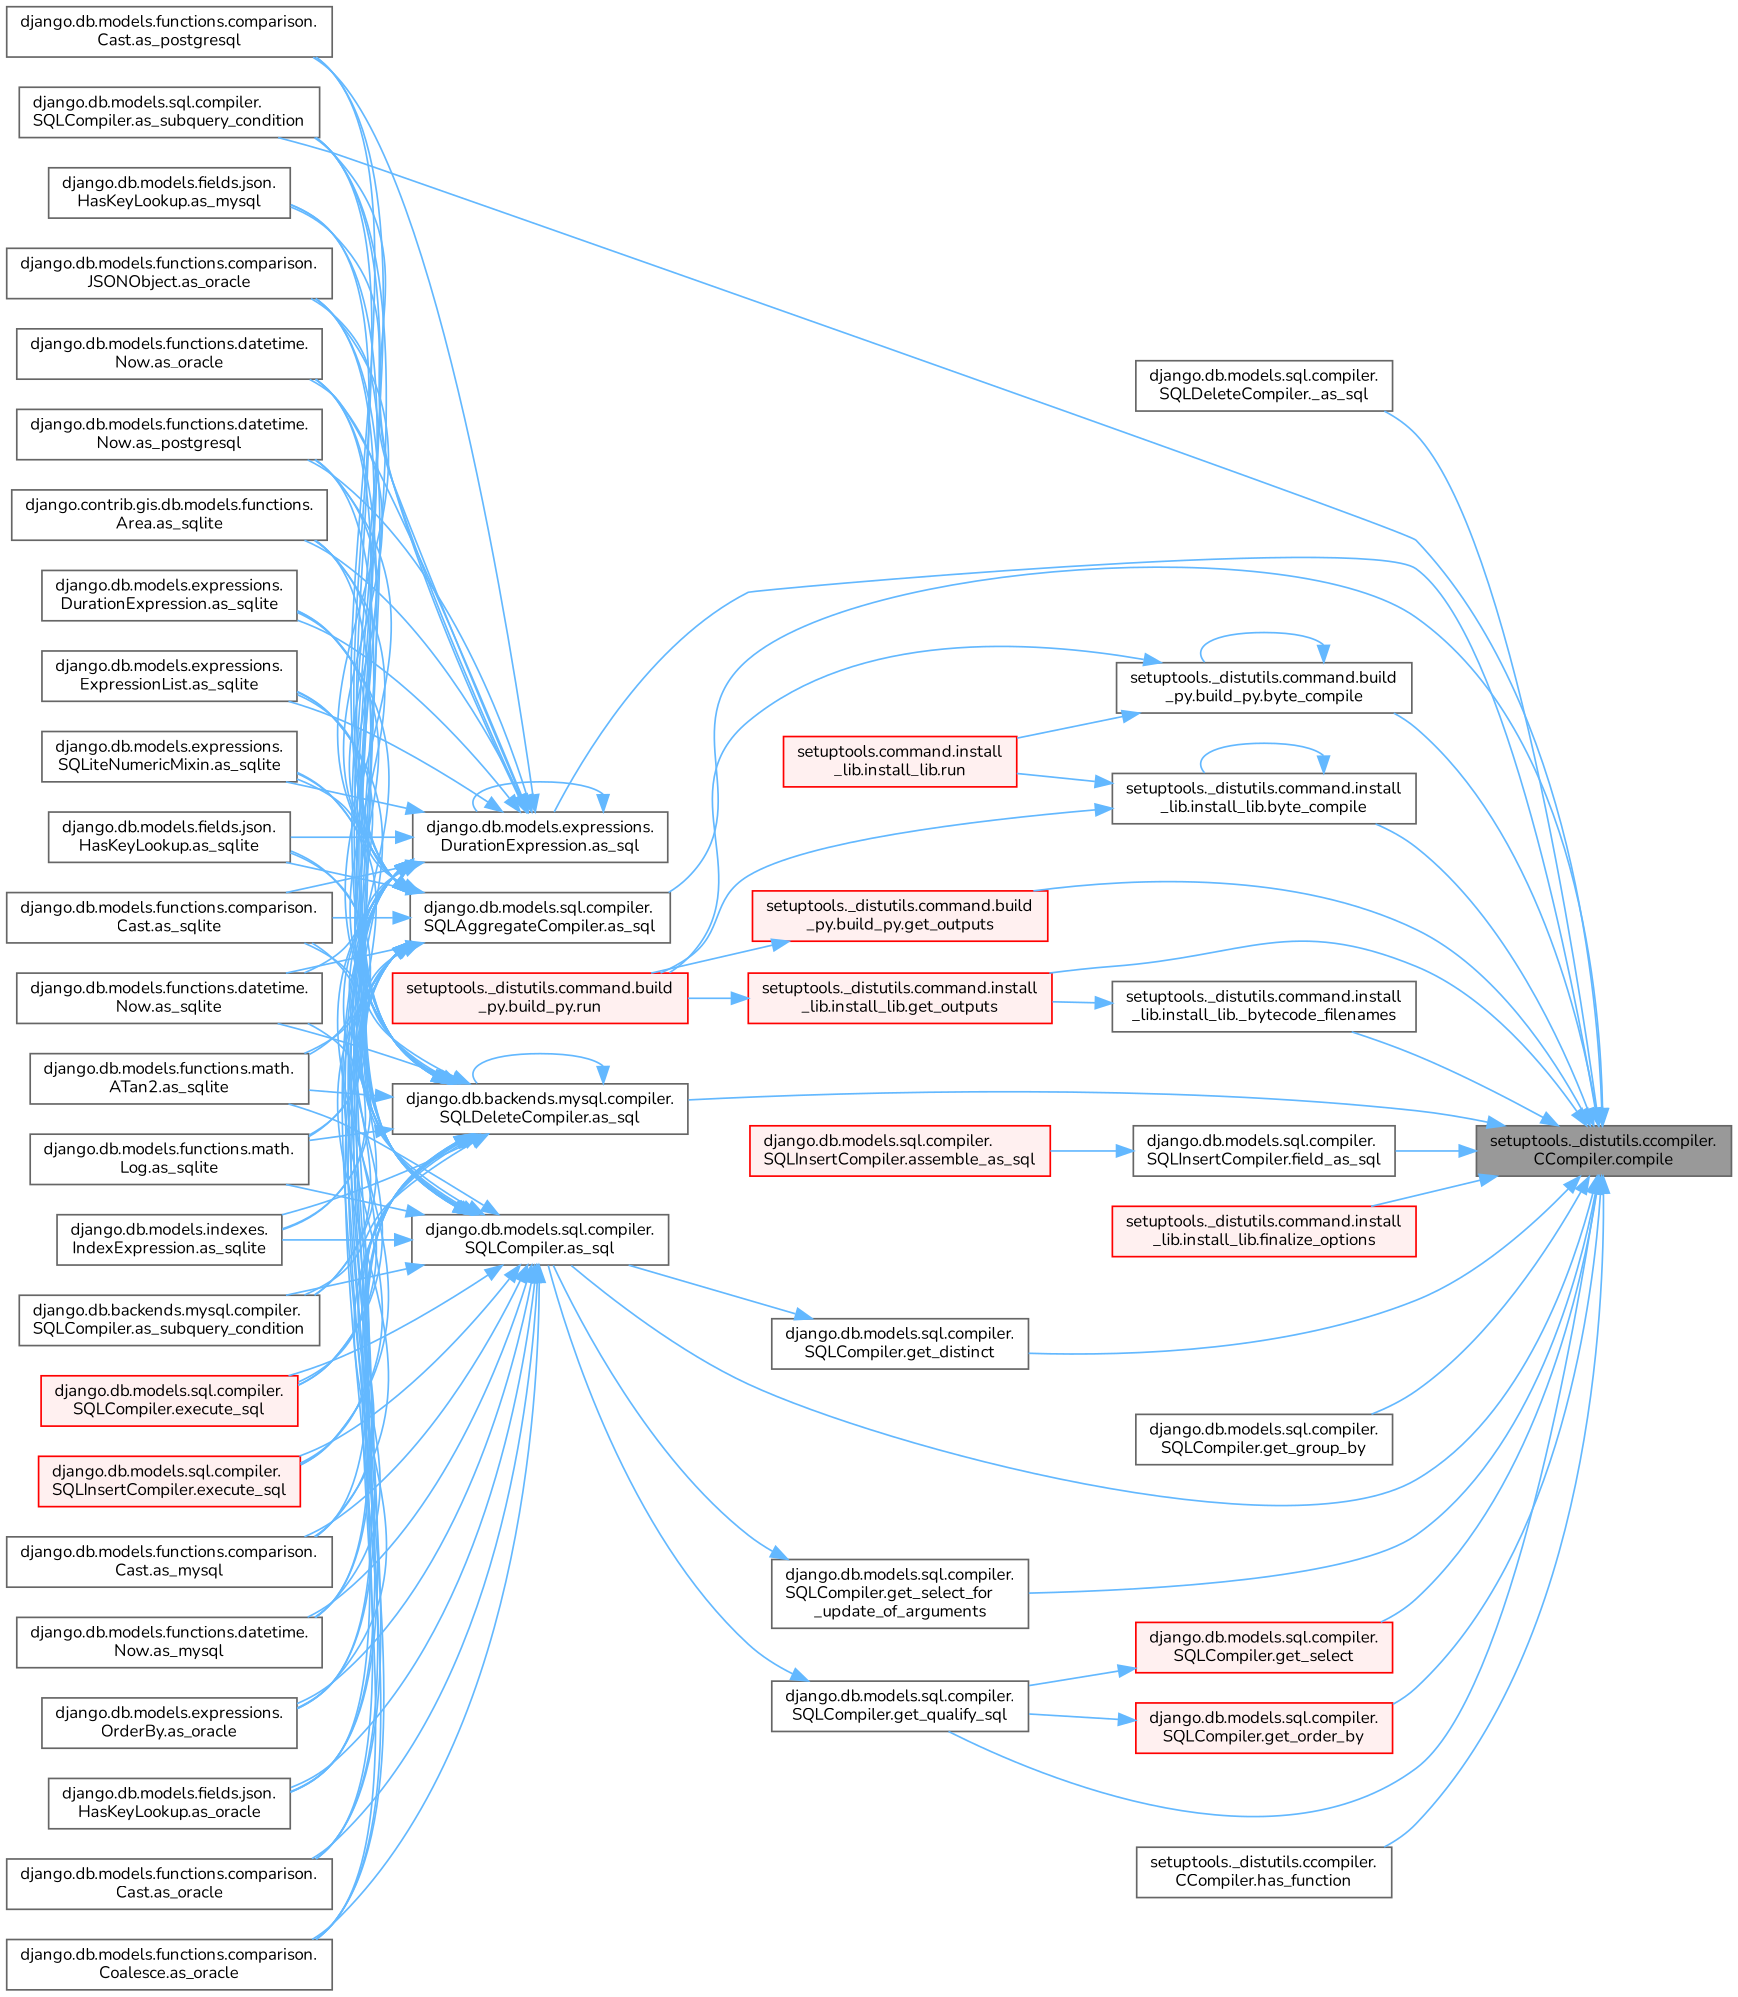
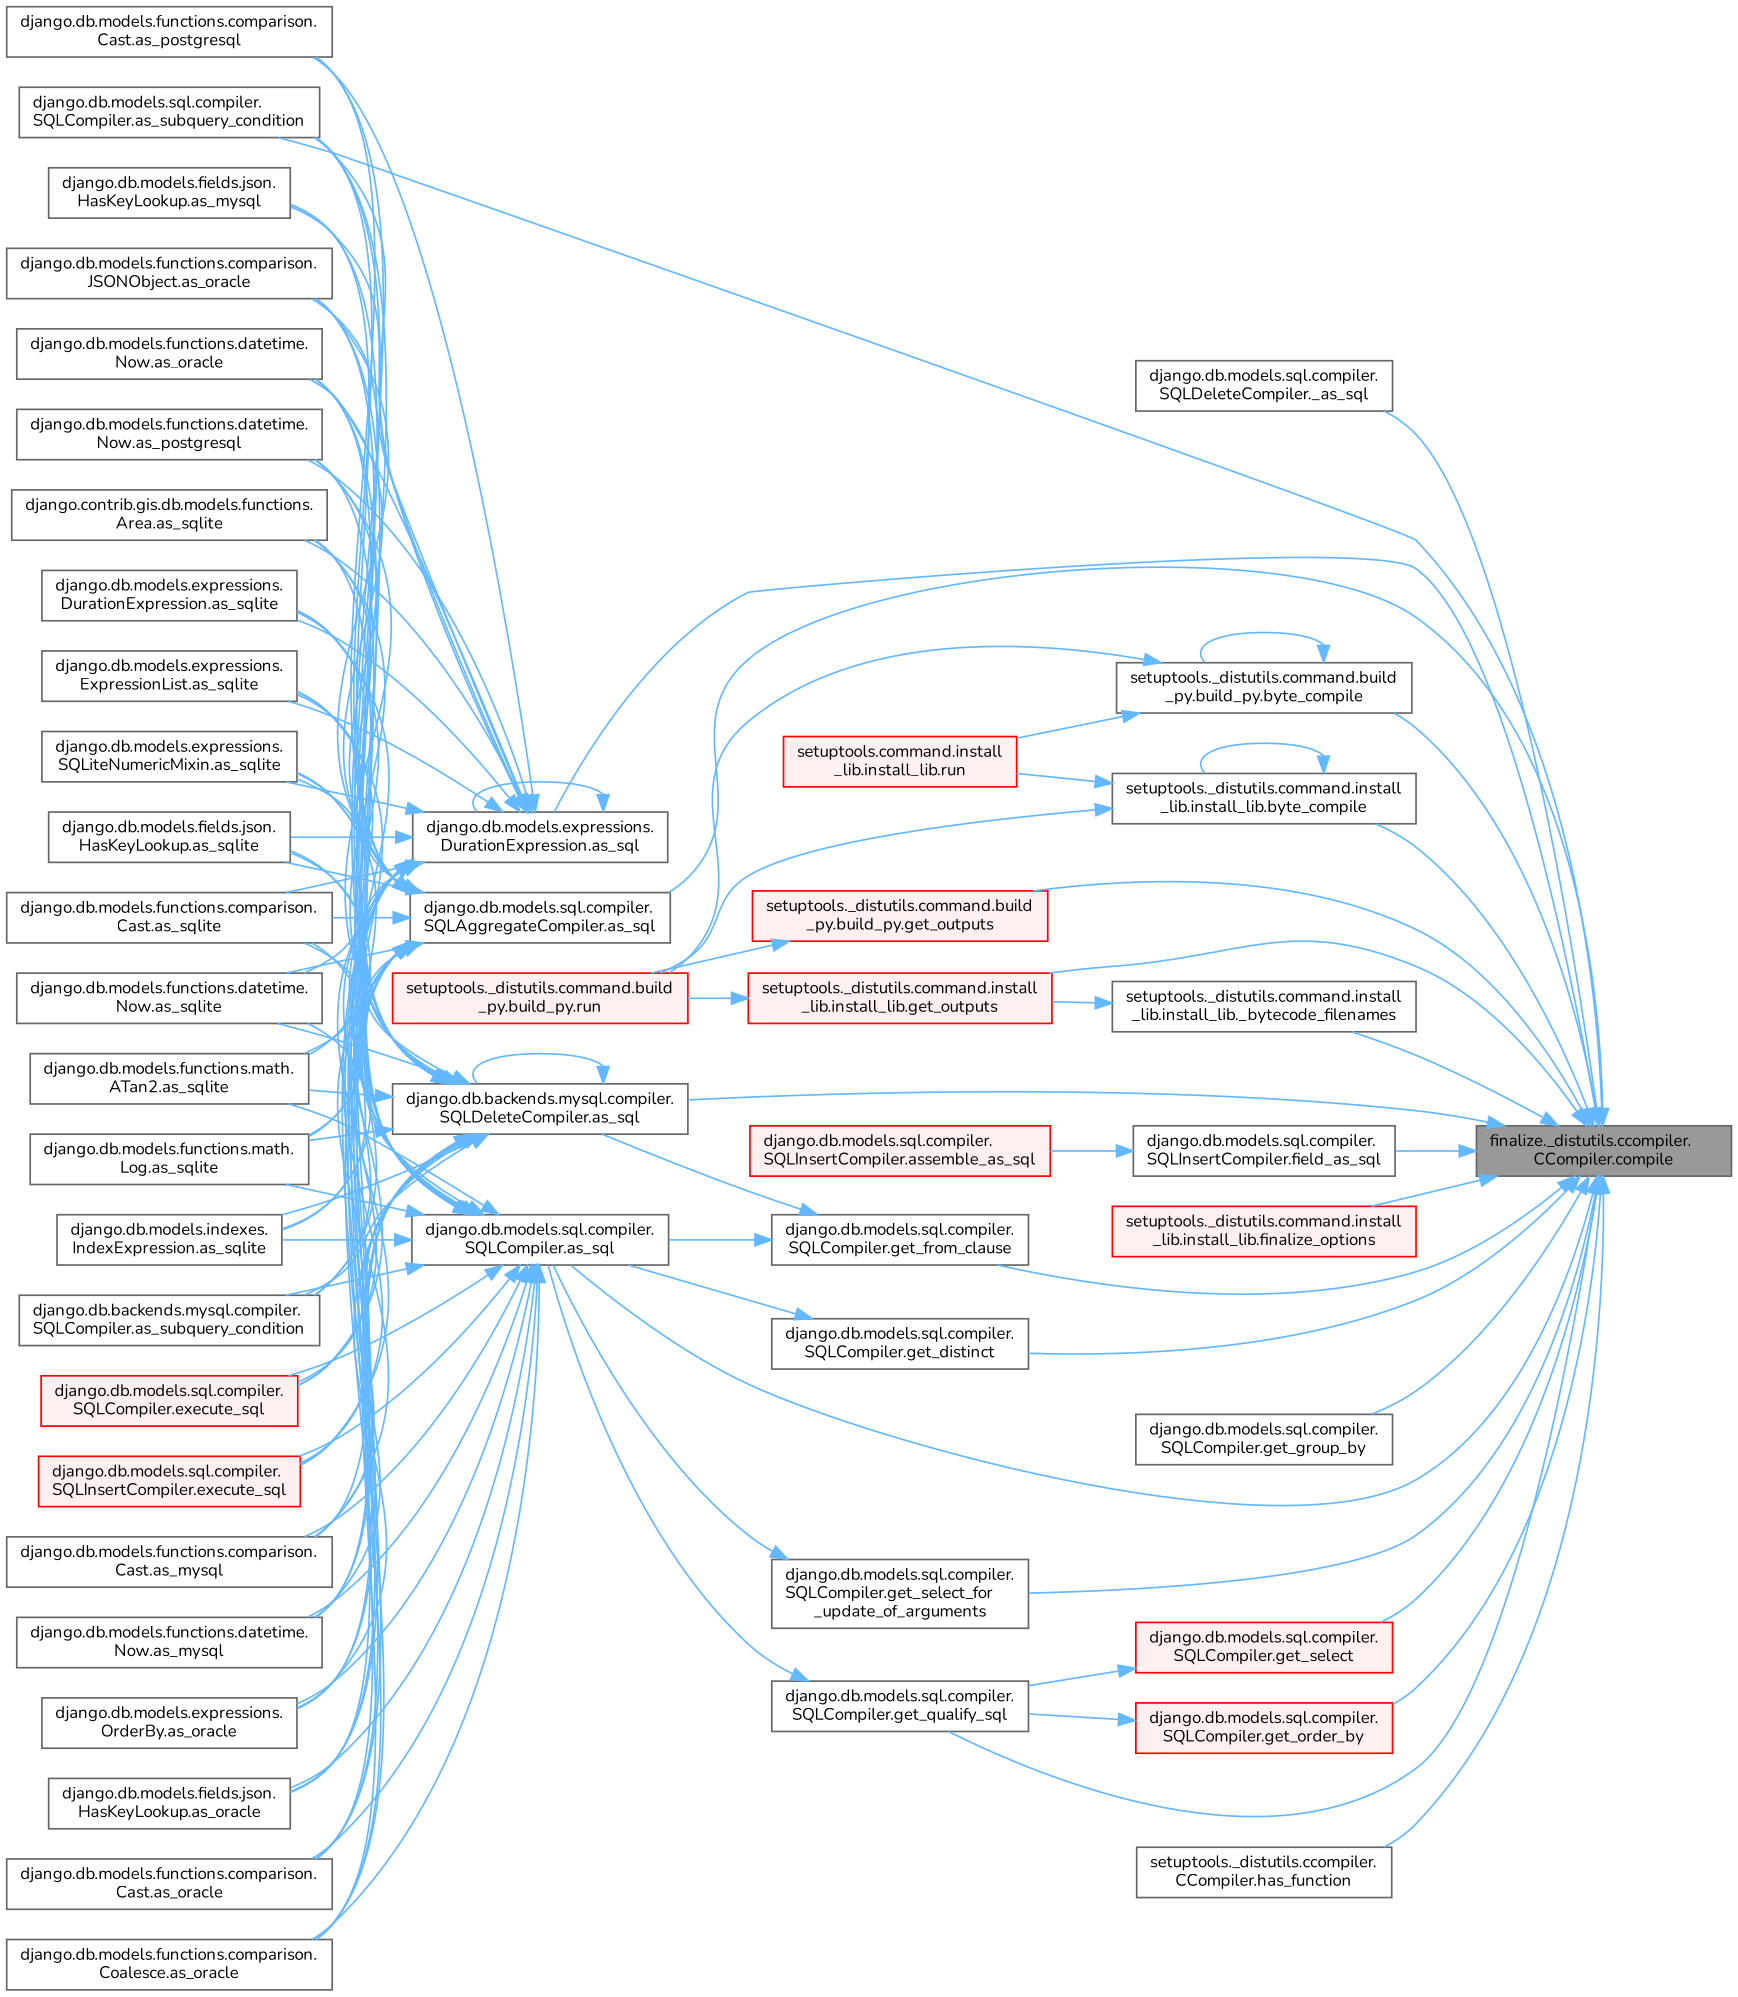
(1604, 1151) -> (1604, 1151)
none -> (900, 1240)
